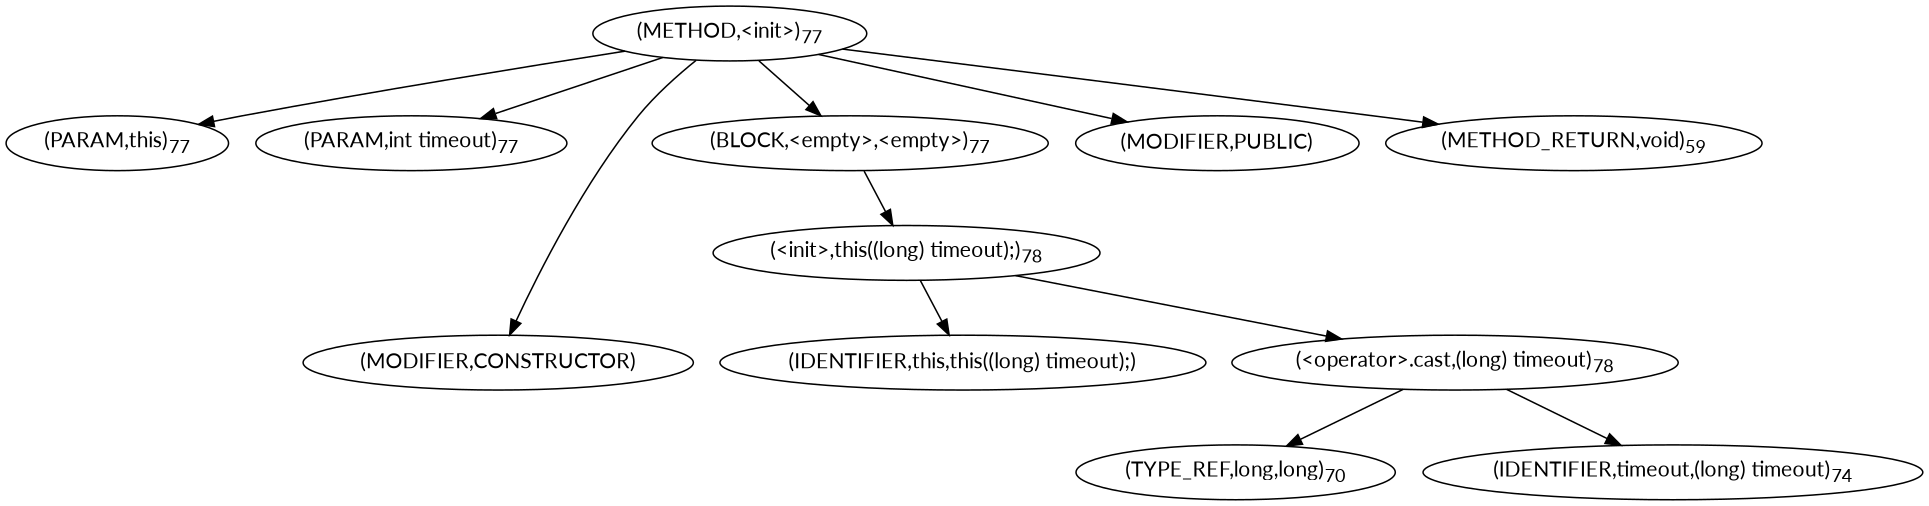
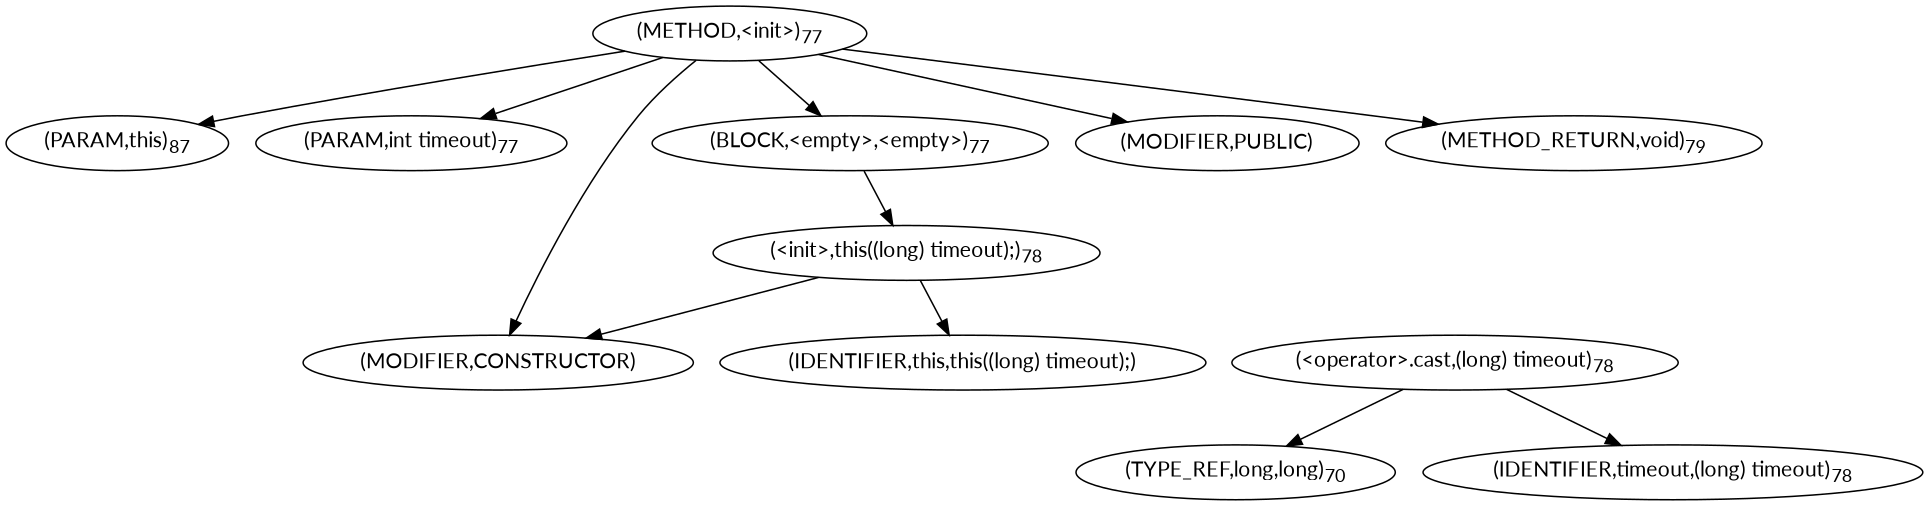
(180, 141) -> (180, 141)
(1696, 141) -> (1696, 141)
(1171, 306) -> (710, 306)
(1842, 470) -> (1842, 470)
